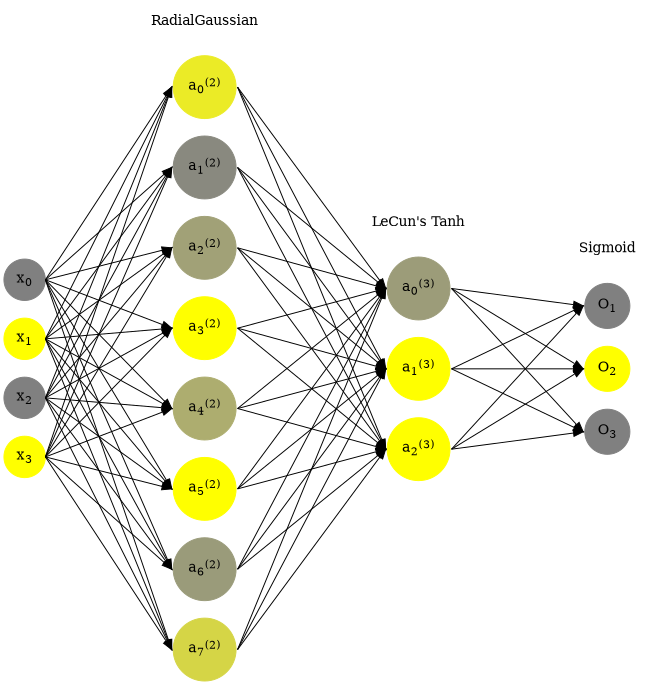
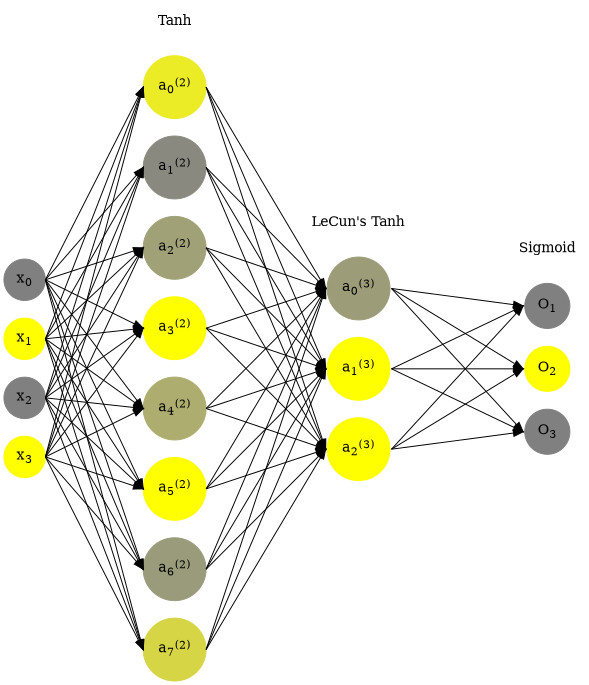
(205, 21) -> (175, 21)
